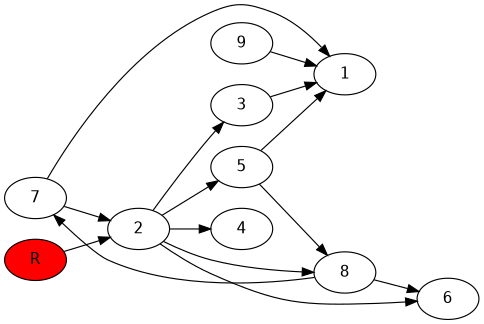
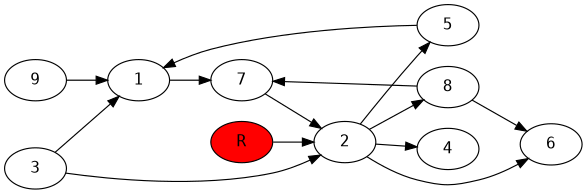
(163, 41) -> (185, 80)
(183, 170) -> (189, 181)
(289, 215) -> none
